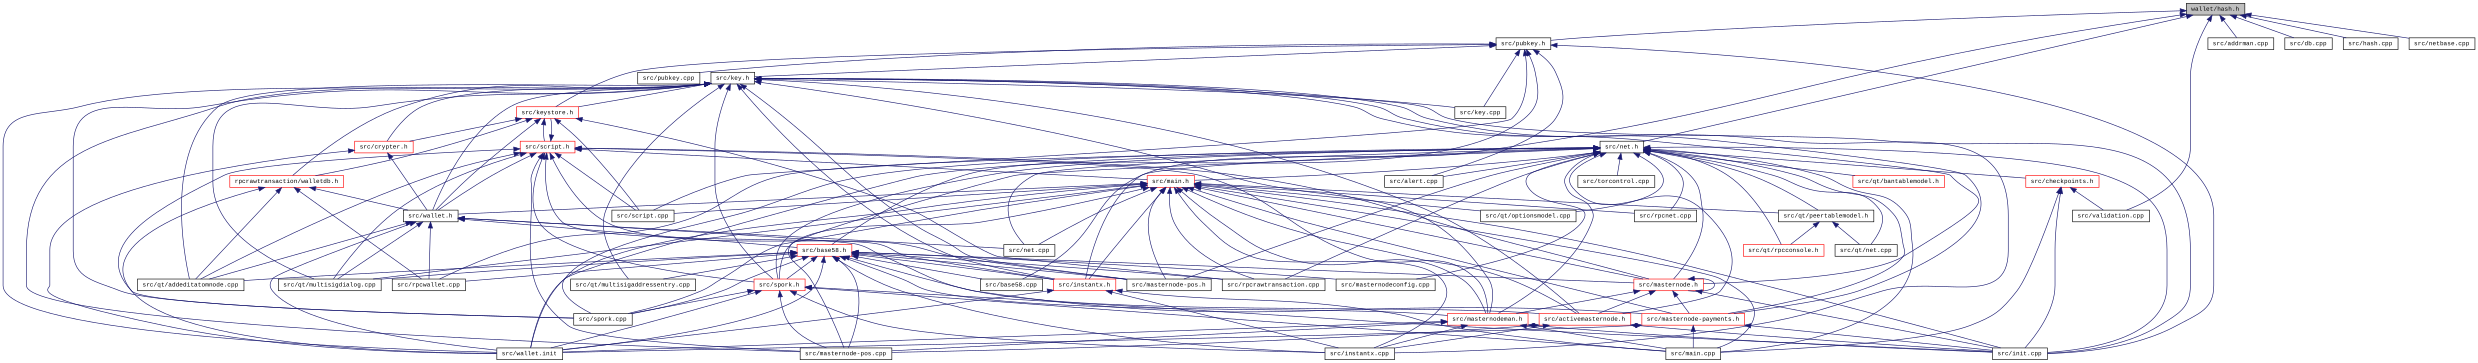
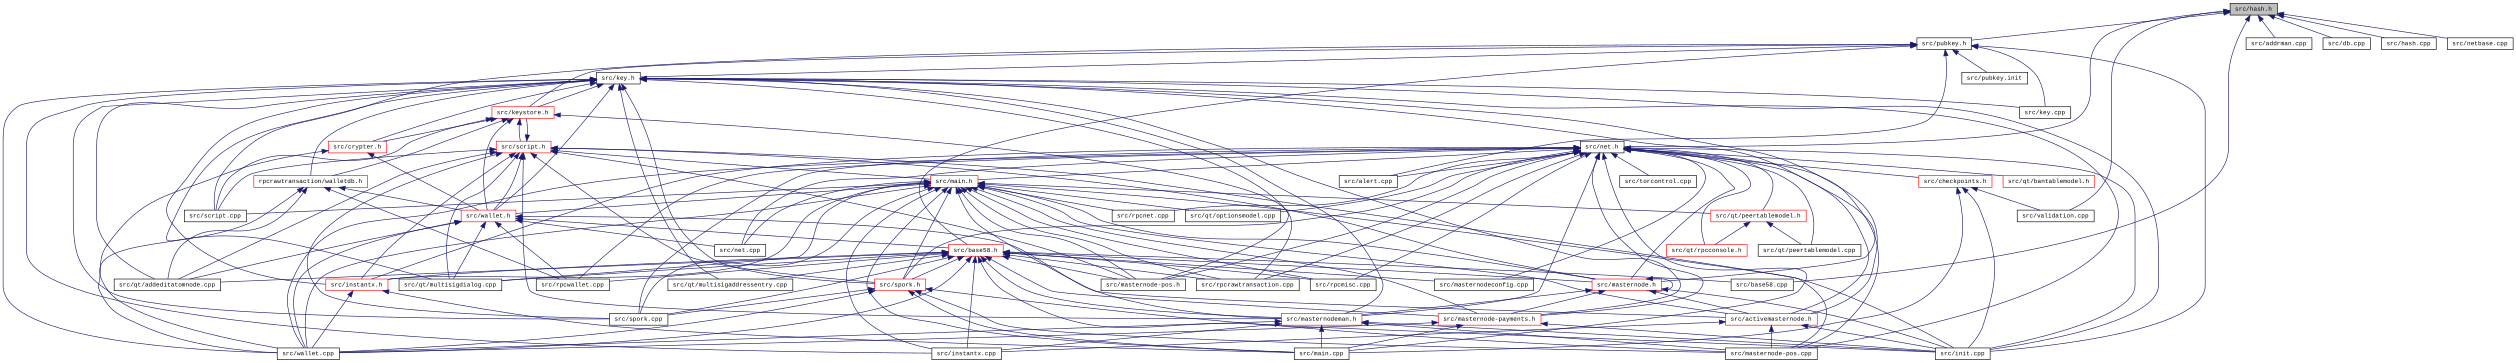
(2216, 9) -> (2254, 9)
(669, 78) -> (1995, 78)
(431, 216) -> (489, 216)
(1826, 216) -> (1759, 216)
(1866, 250) -> (1810, 250)
none -> (1343, 285)
(1242, 324) -> none
(950, 335) -> none
(530, 354) -> (308, 354)
